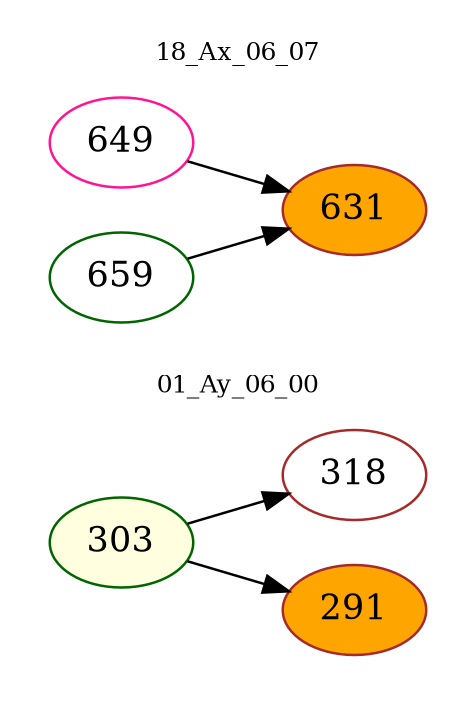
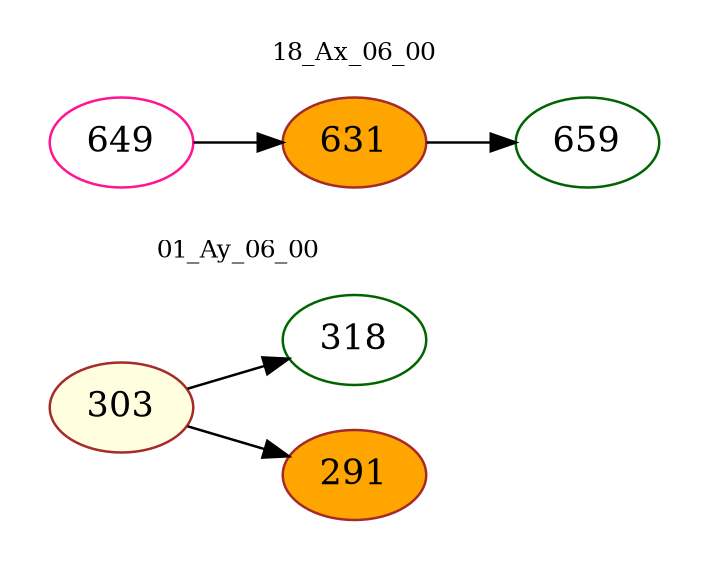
(238, 54) -> (354, 54)
(226, 247) -> (458, 142)
(354, 475) -> (354, 340)
(121, 542) -> (121, 408)
